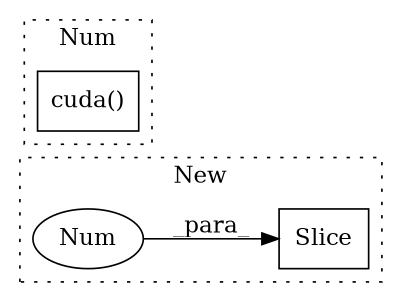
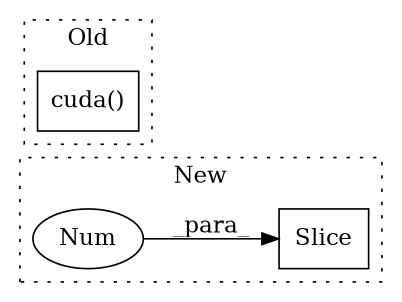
(88, 39) -> (88, 39)
